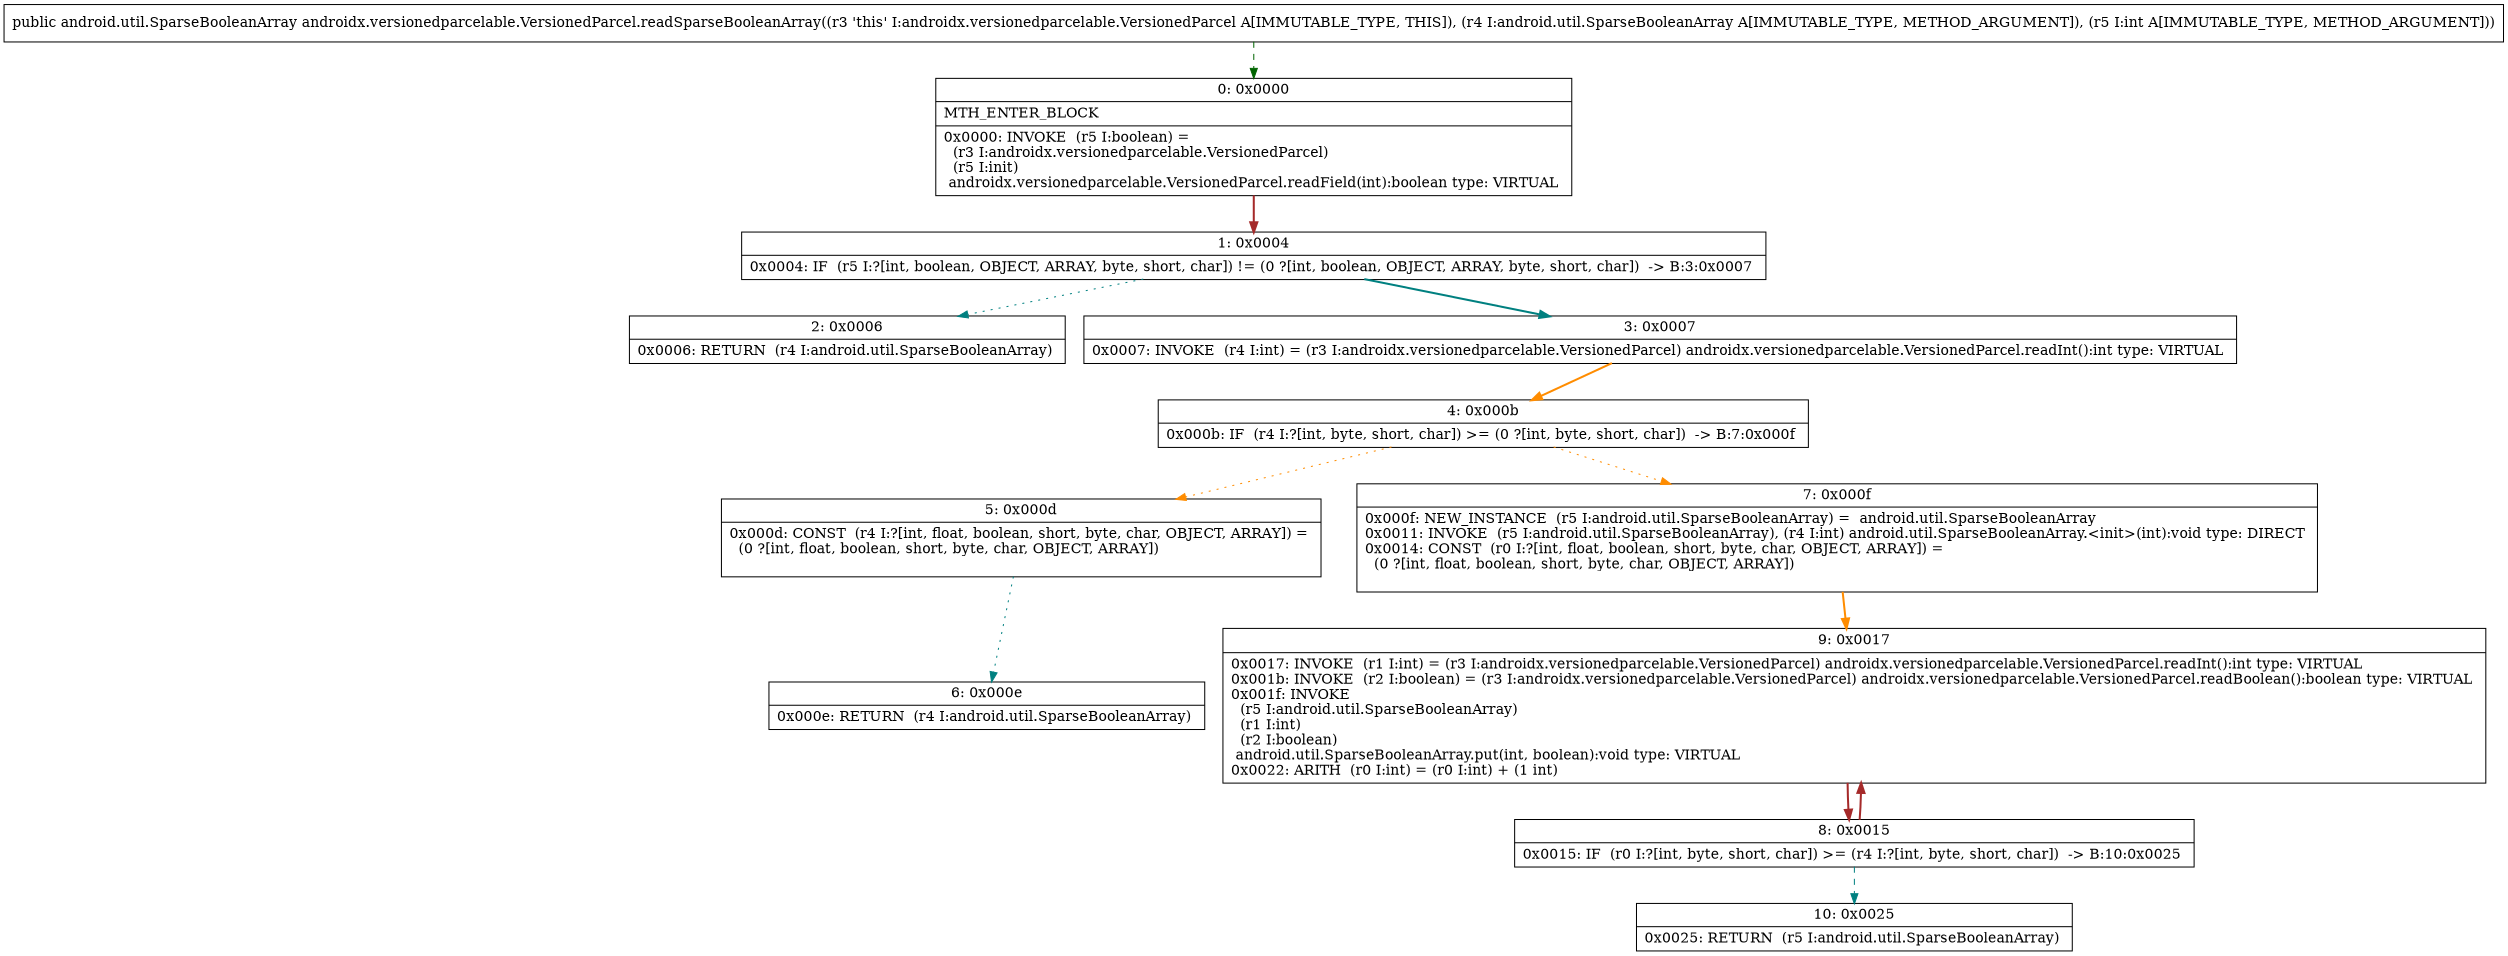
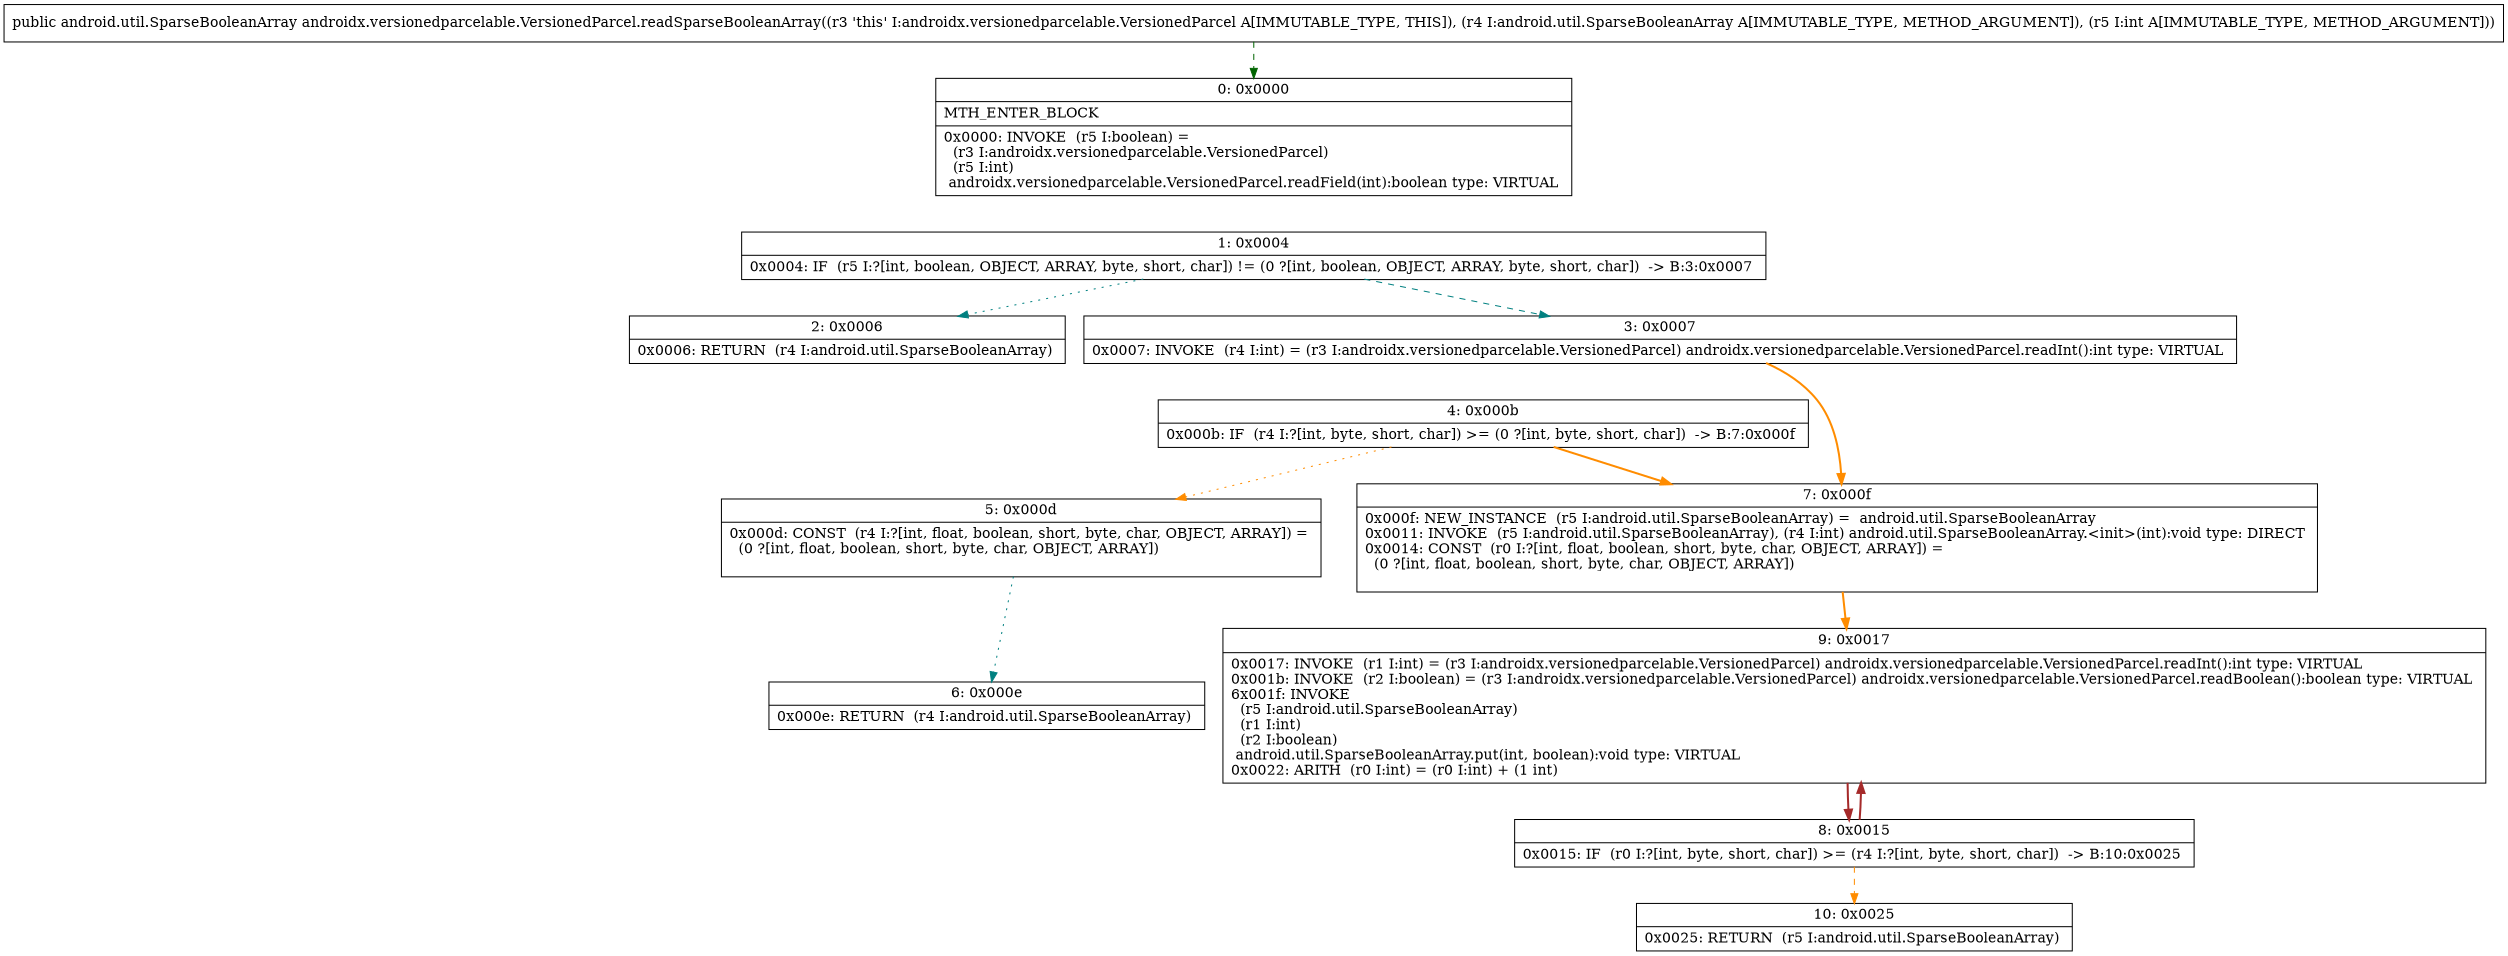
(981, 168) -> (979, 168)
(1254, 209) -> none
(1452, 297) -> (1452, 297)
(1576, 380) -> (1821, 406)
(1608, 464) -> (1608, 464)
(1295, 695) -> (1295, 695)
(1854, 880) -> (1854, 880)
